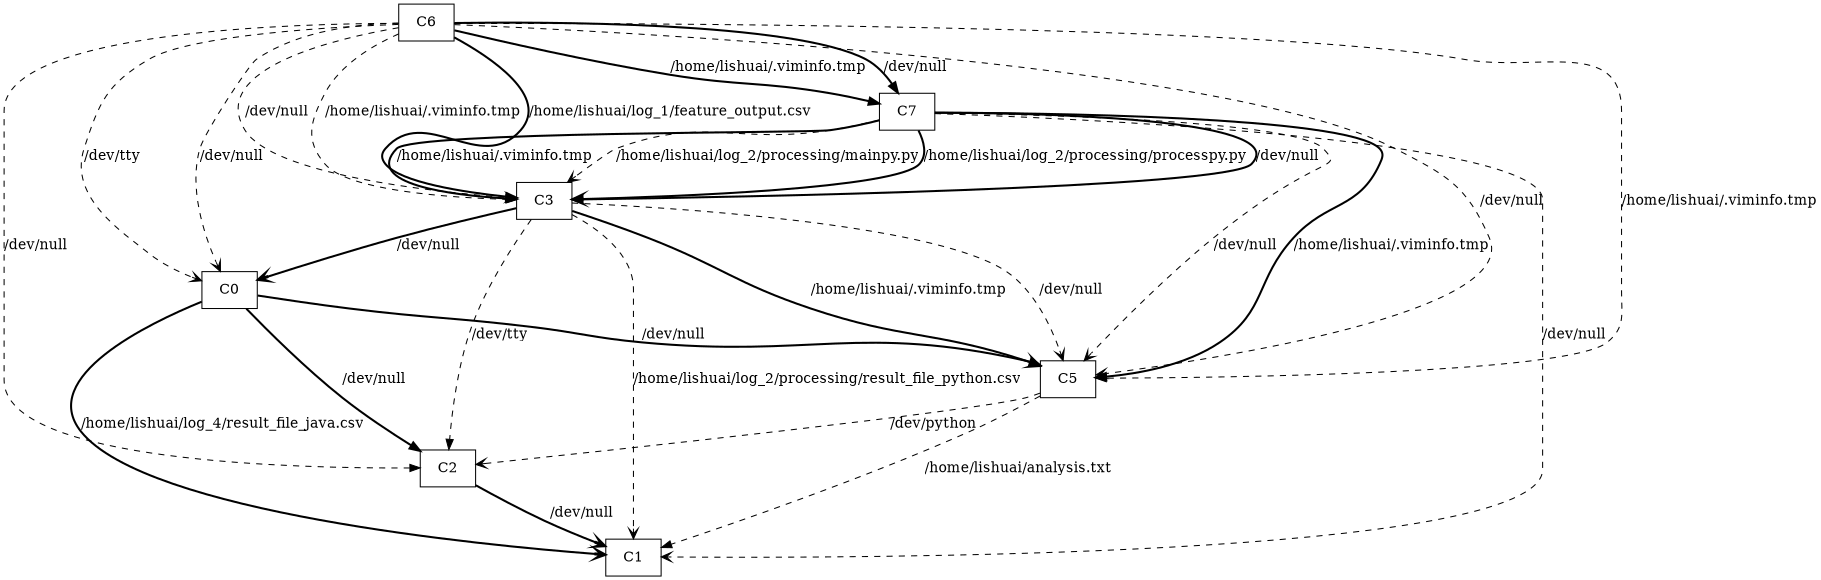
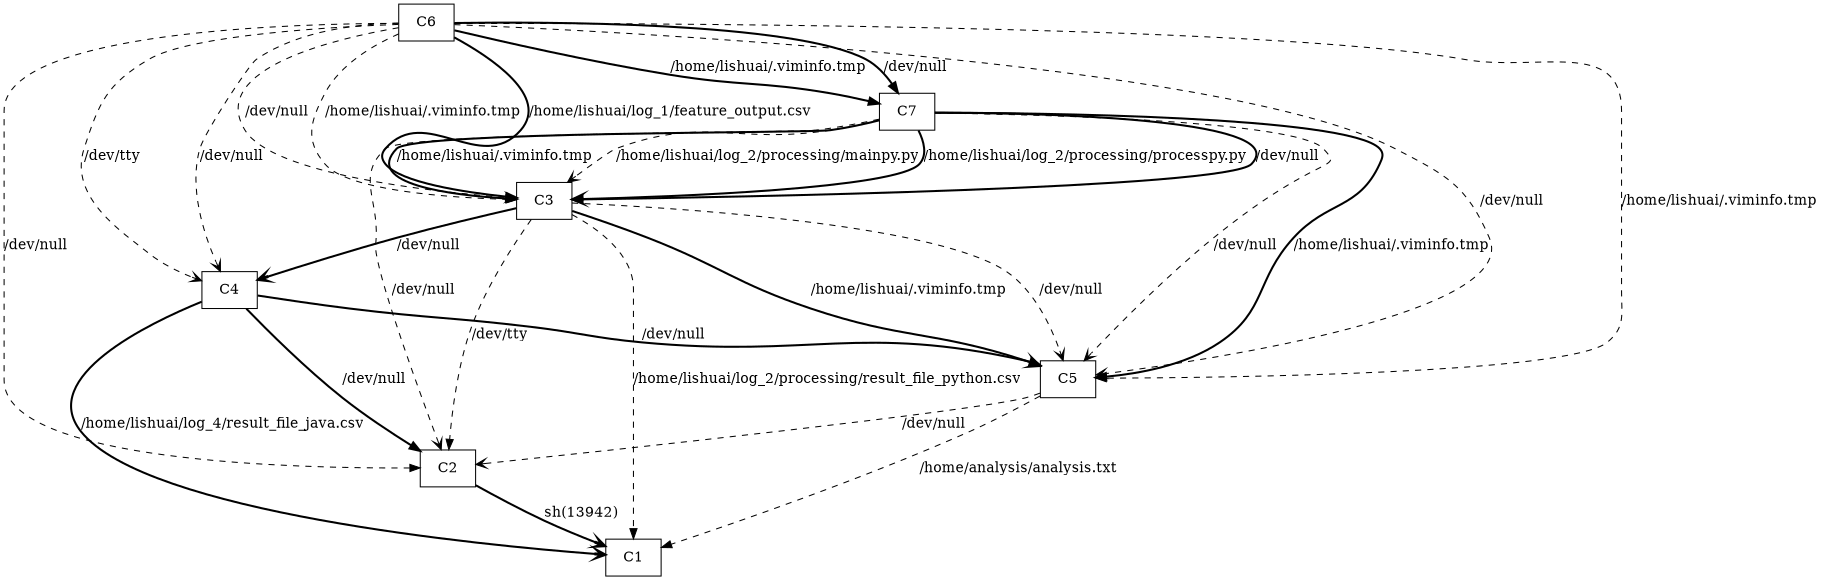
(230, 290) -> (230, 290)
(633, 358) -> (633, 358)
(934, 424) -> (934, 424)
(1543, 467) -> (372, 170)
(1018, 468) -> (1018, 468)
(582, 513) -> (582, 513)
